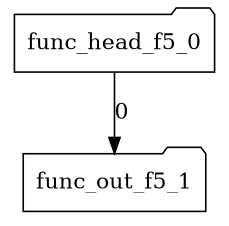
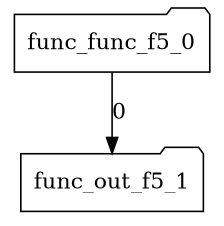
(114, 43) -> (112, 43)
